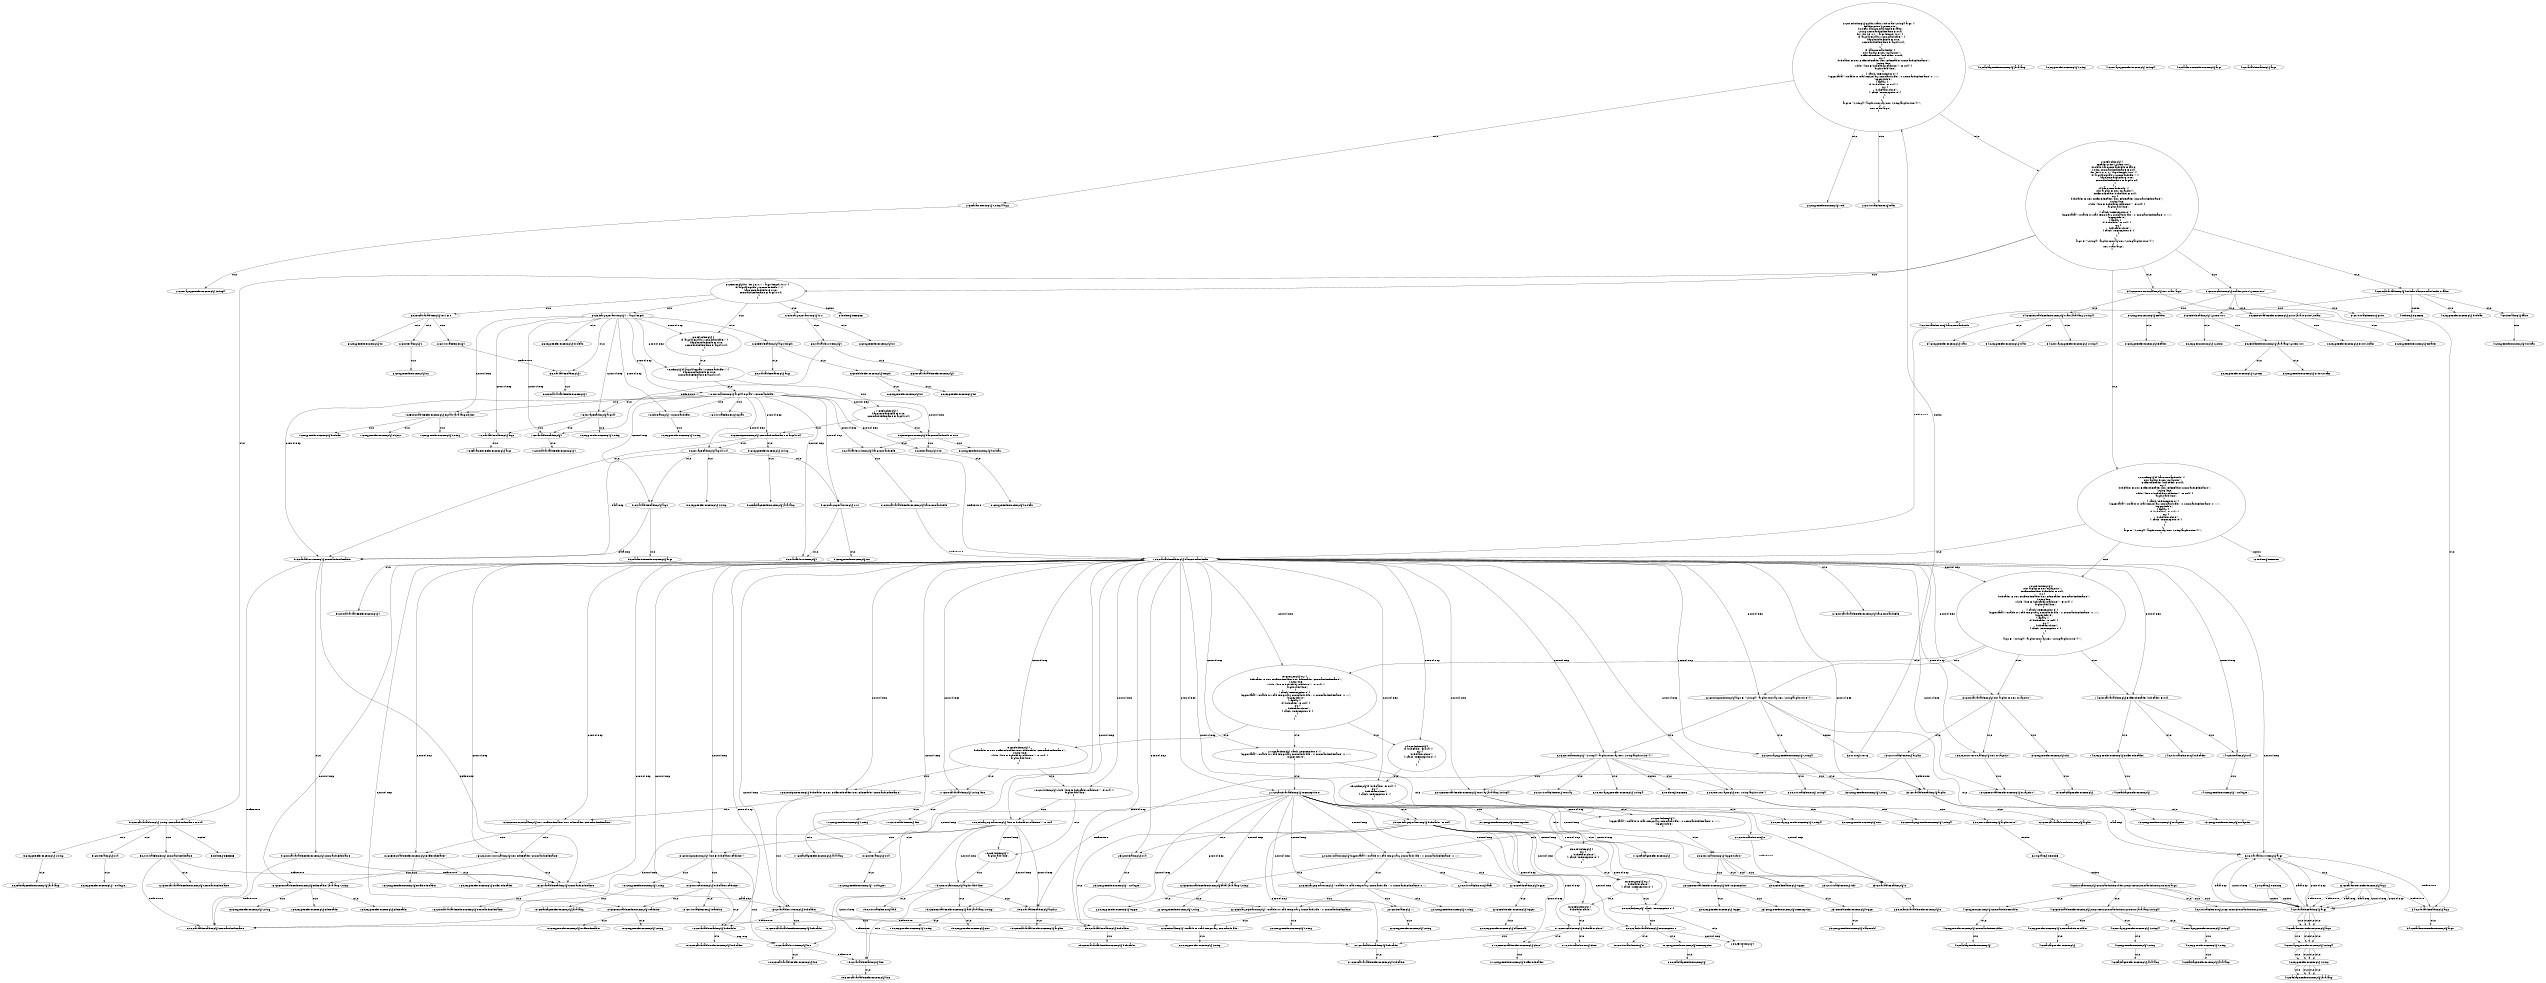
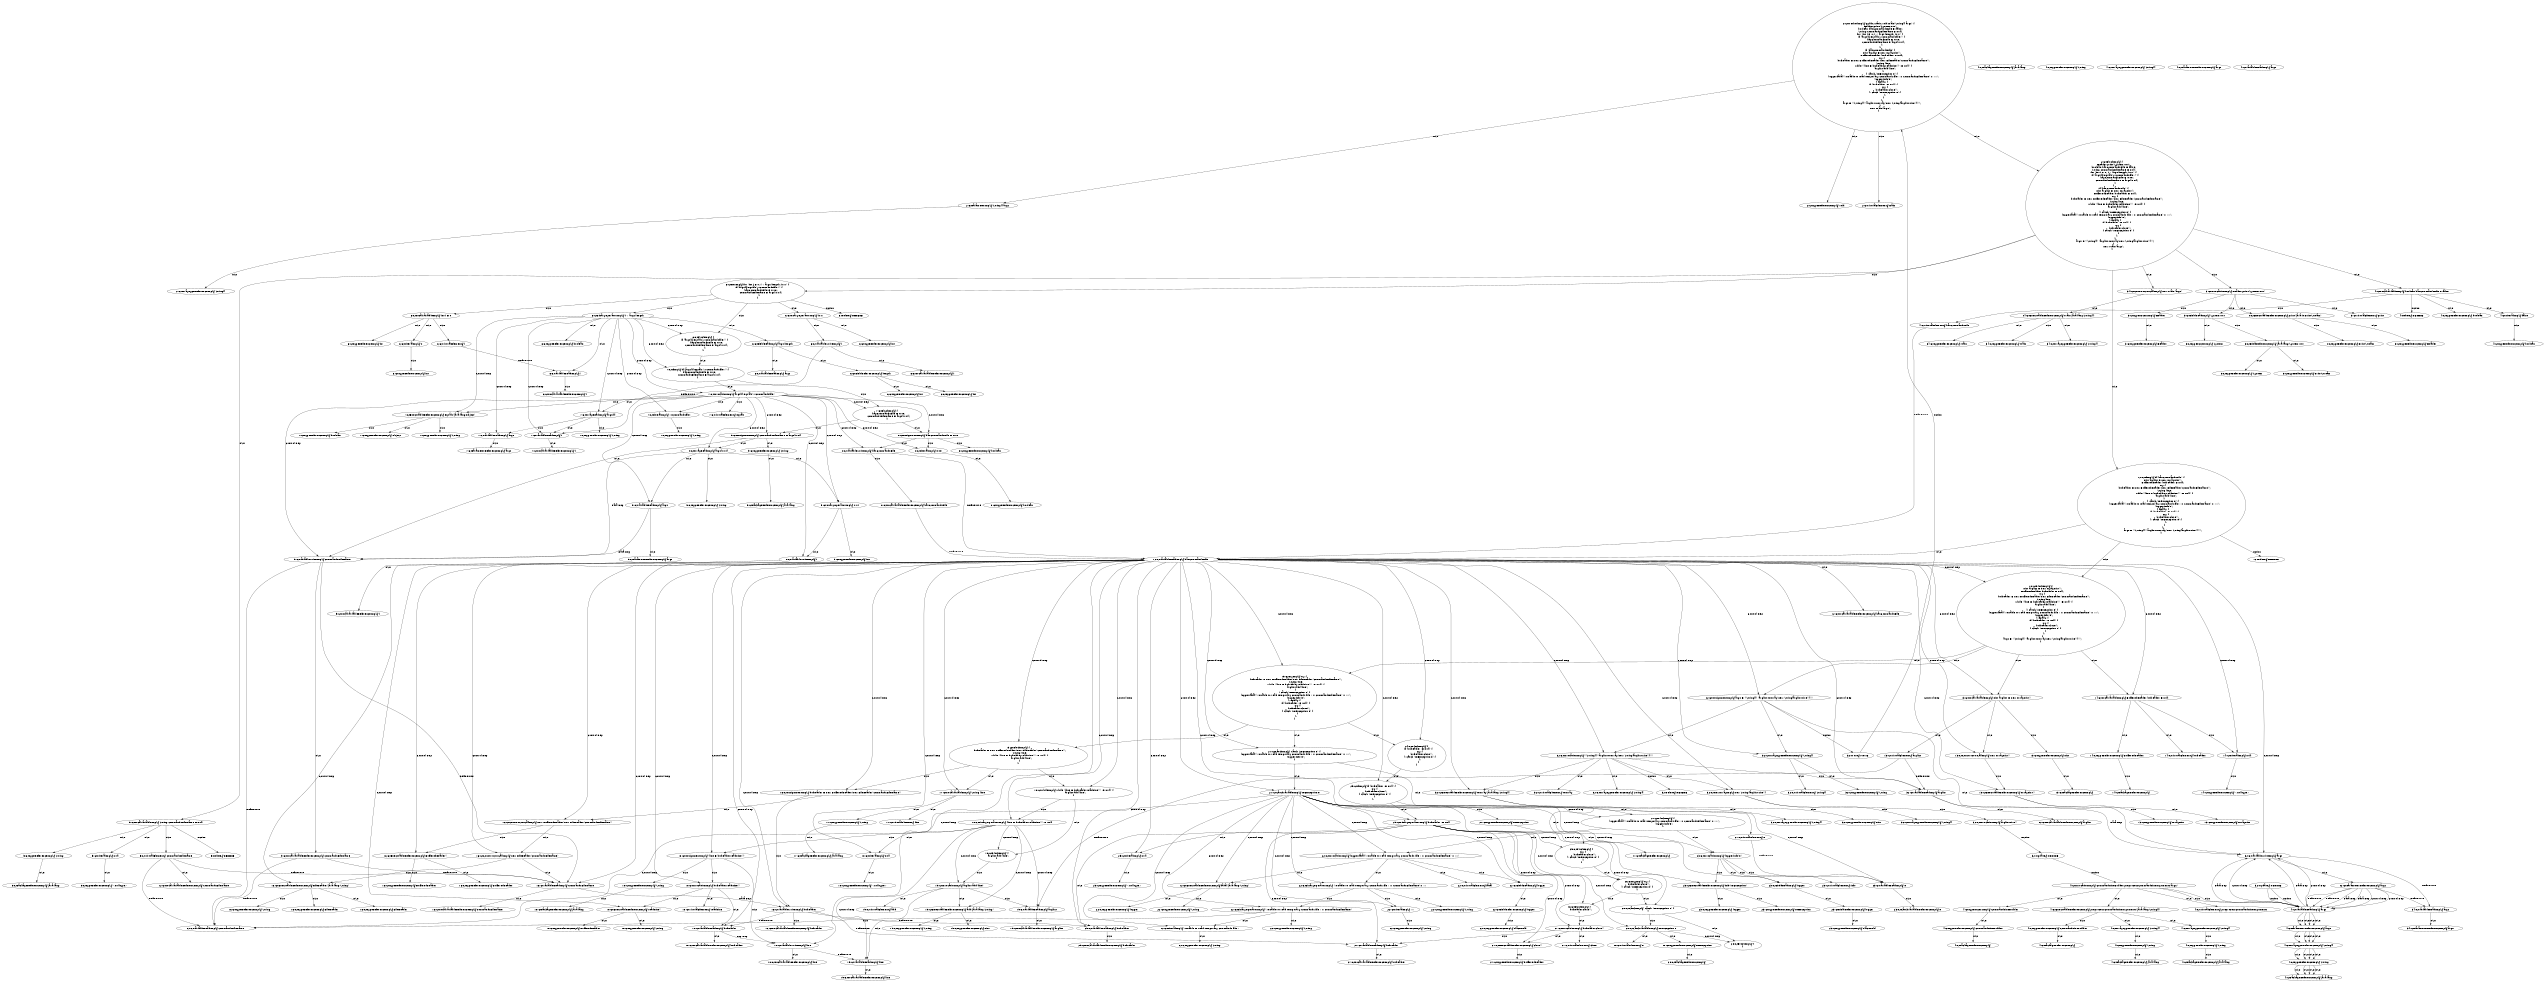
(2450, 474) -> none
